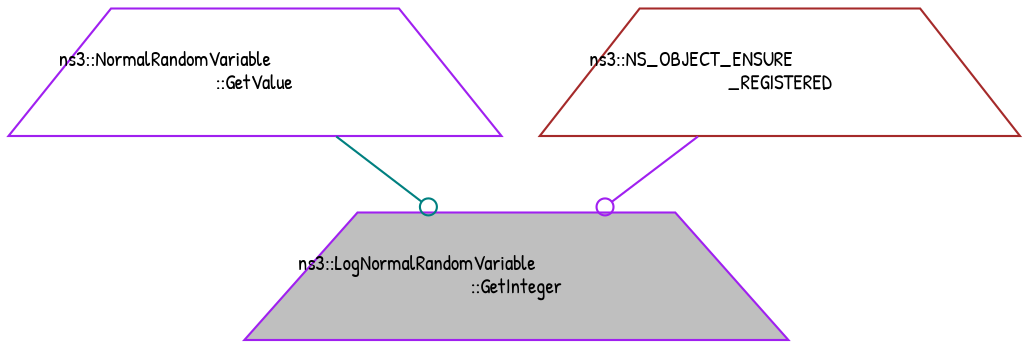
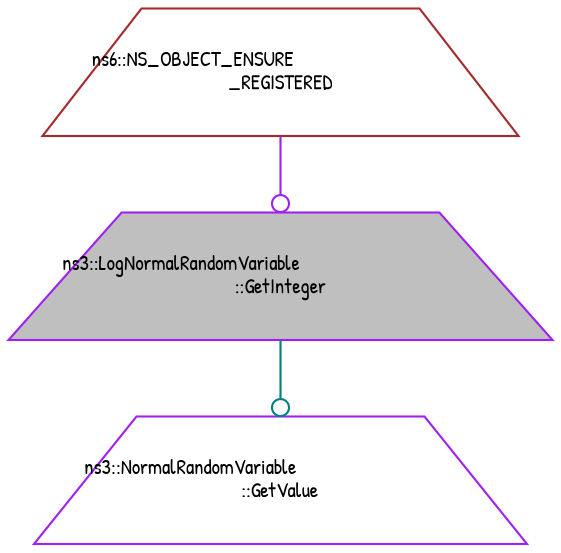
(780, 72) -> (280, 72)
(379, 169) -> (280, 370)
